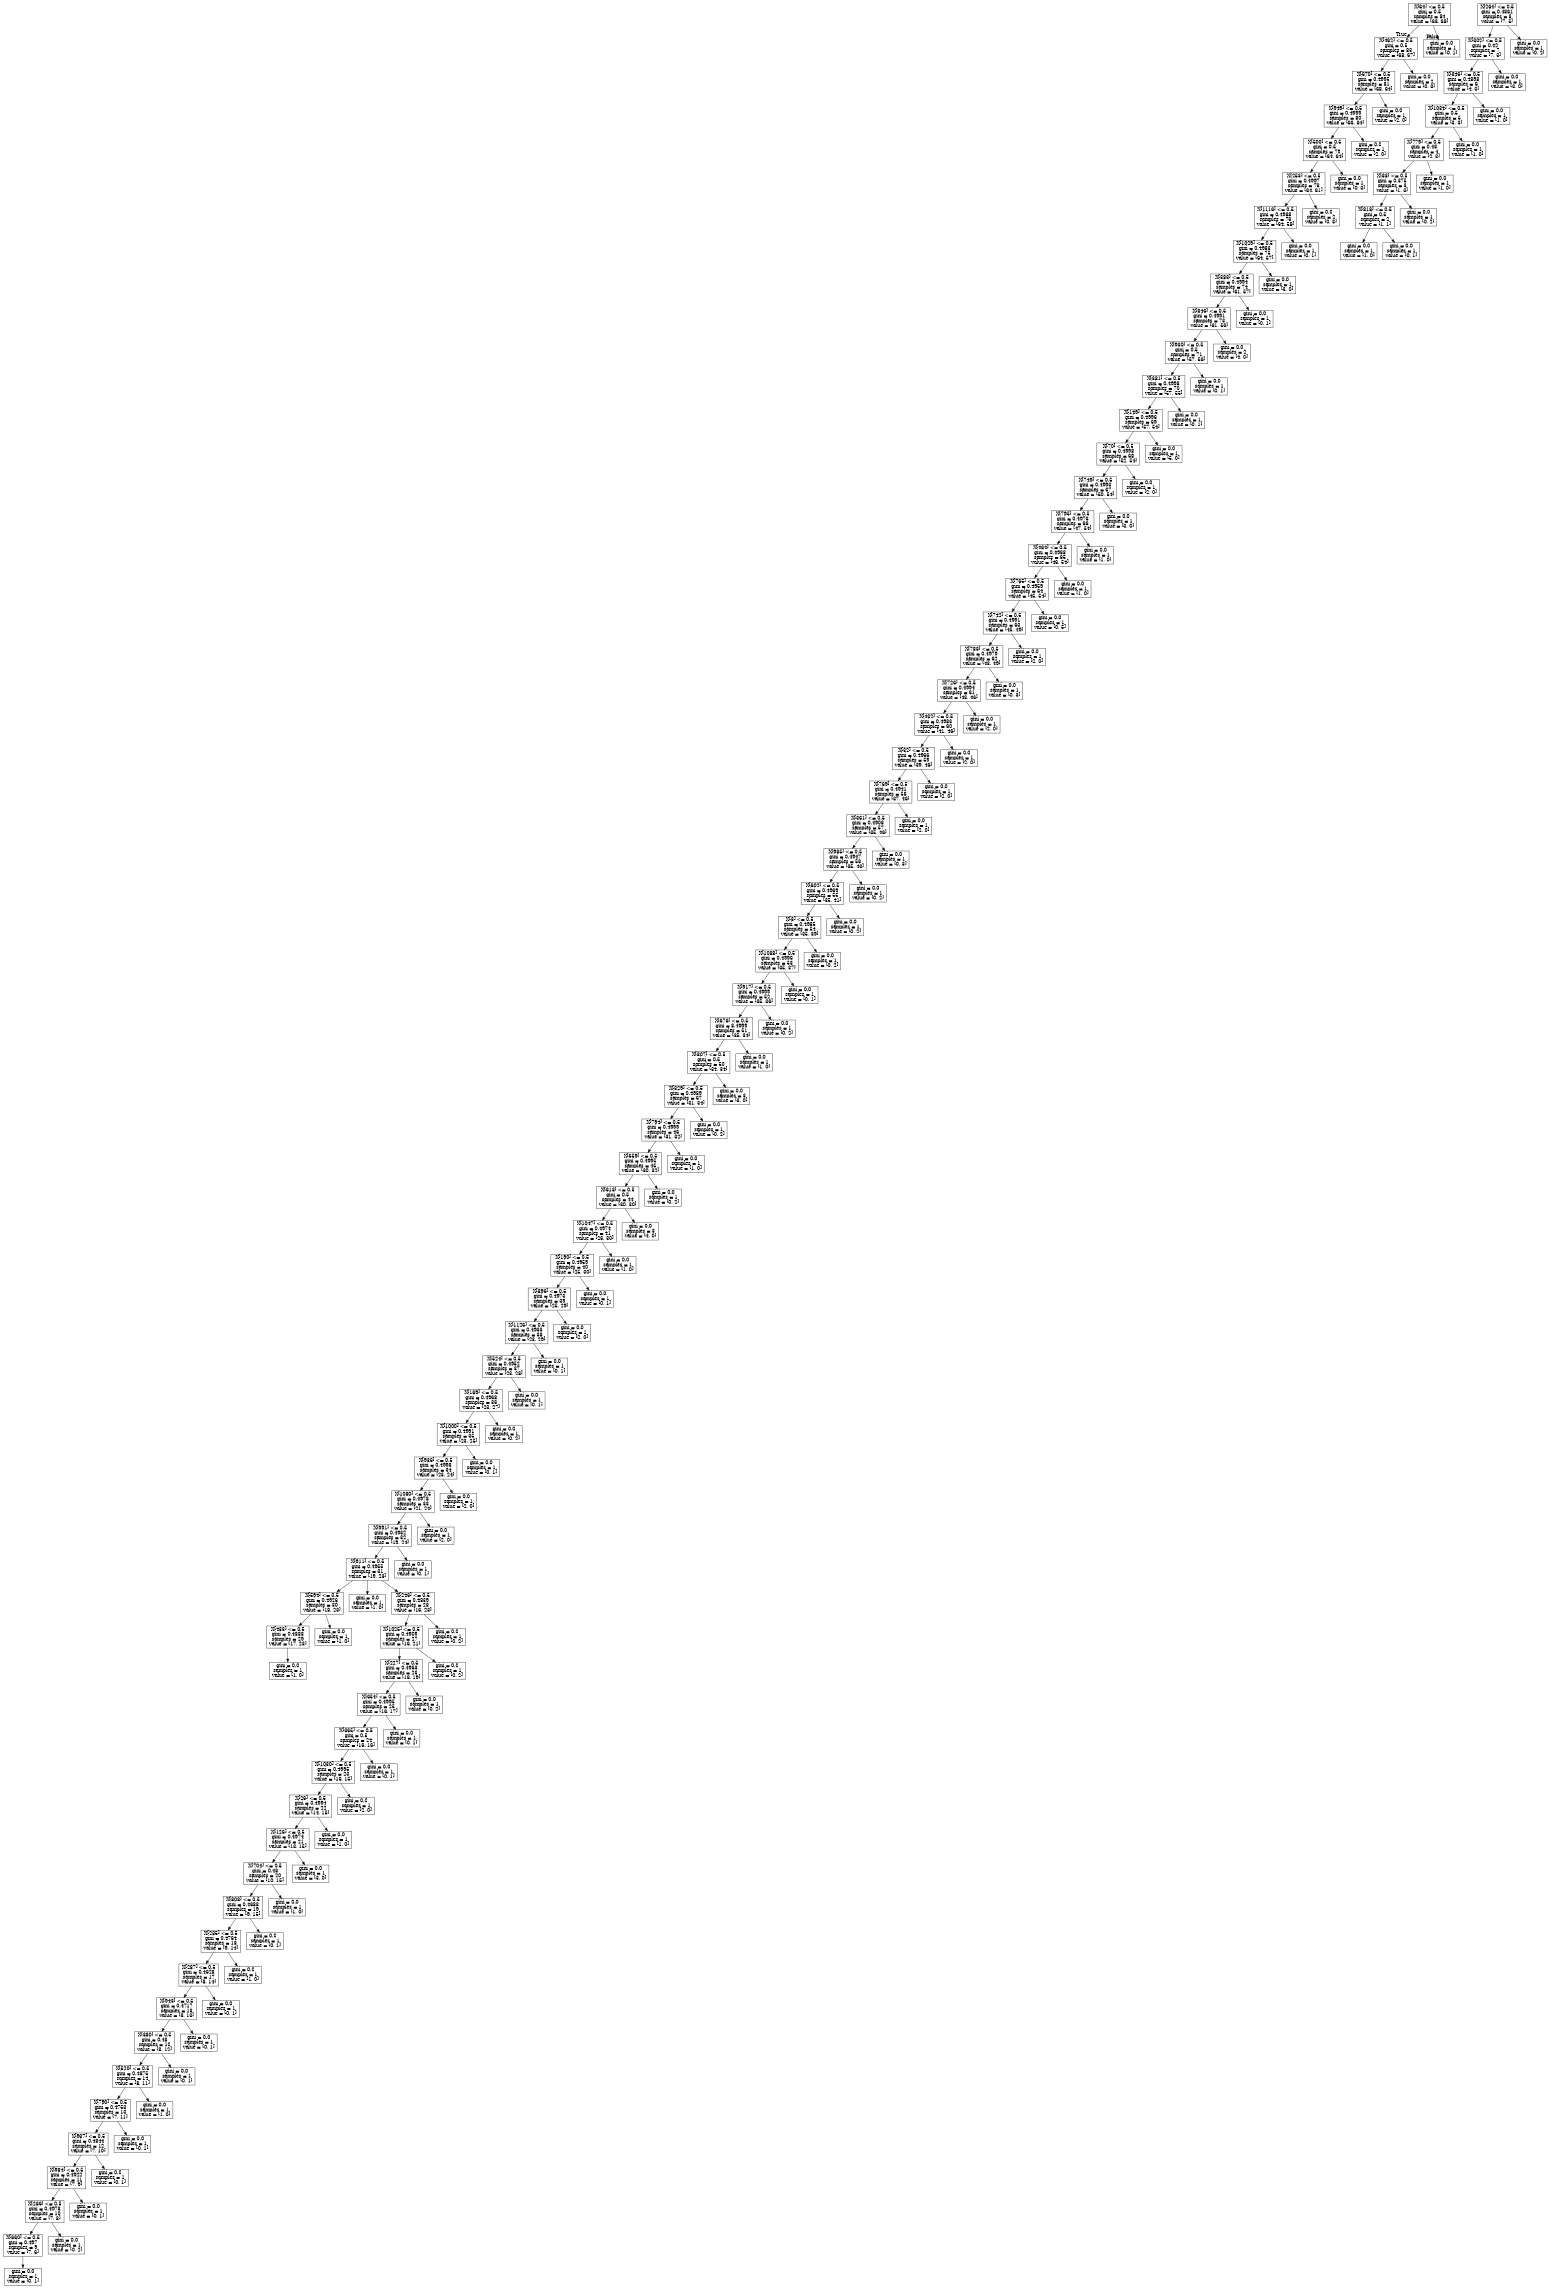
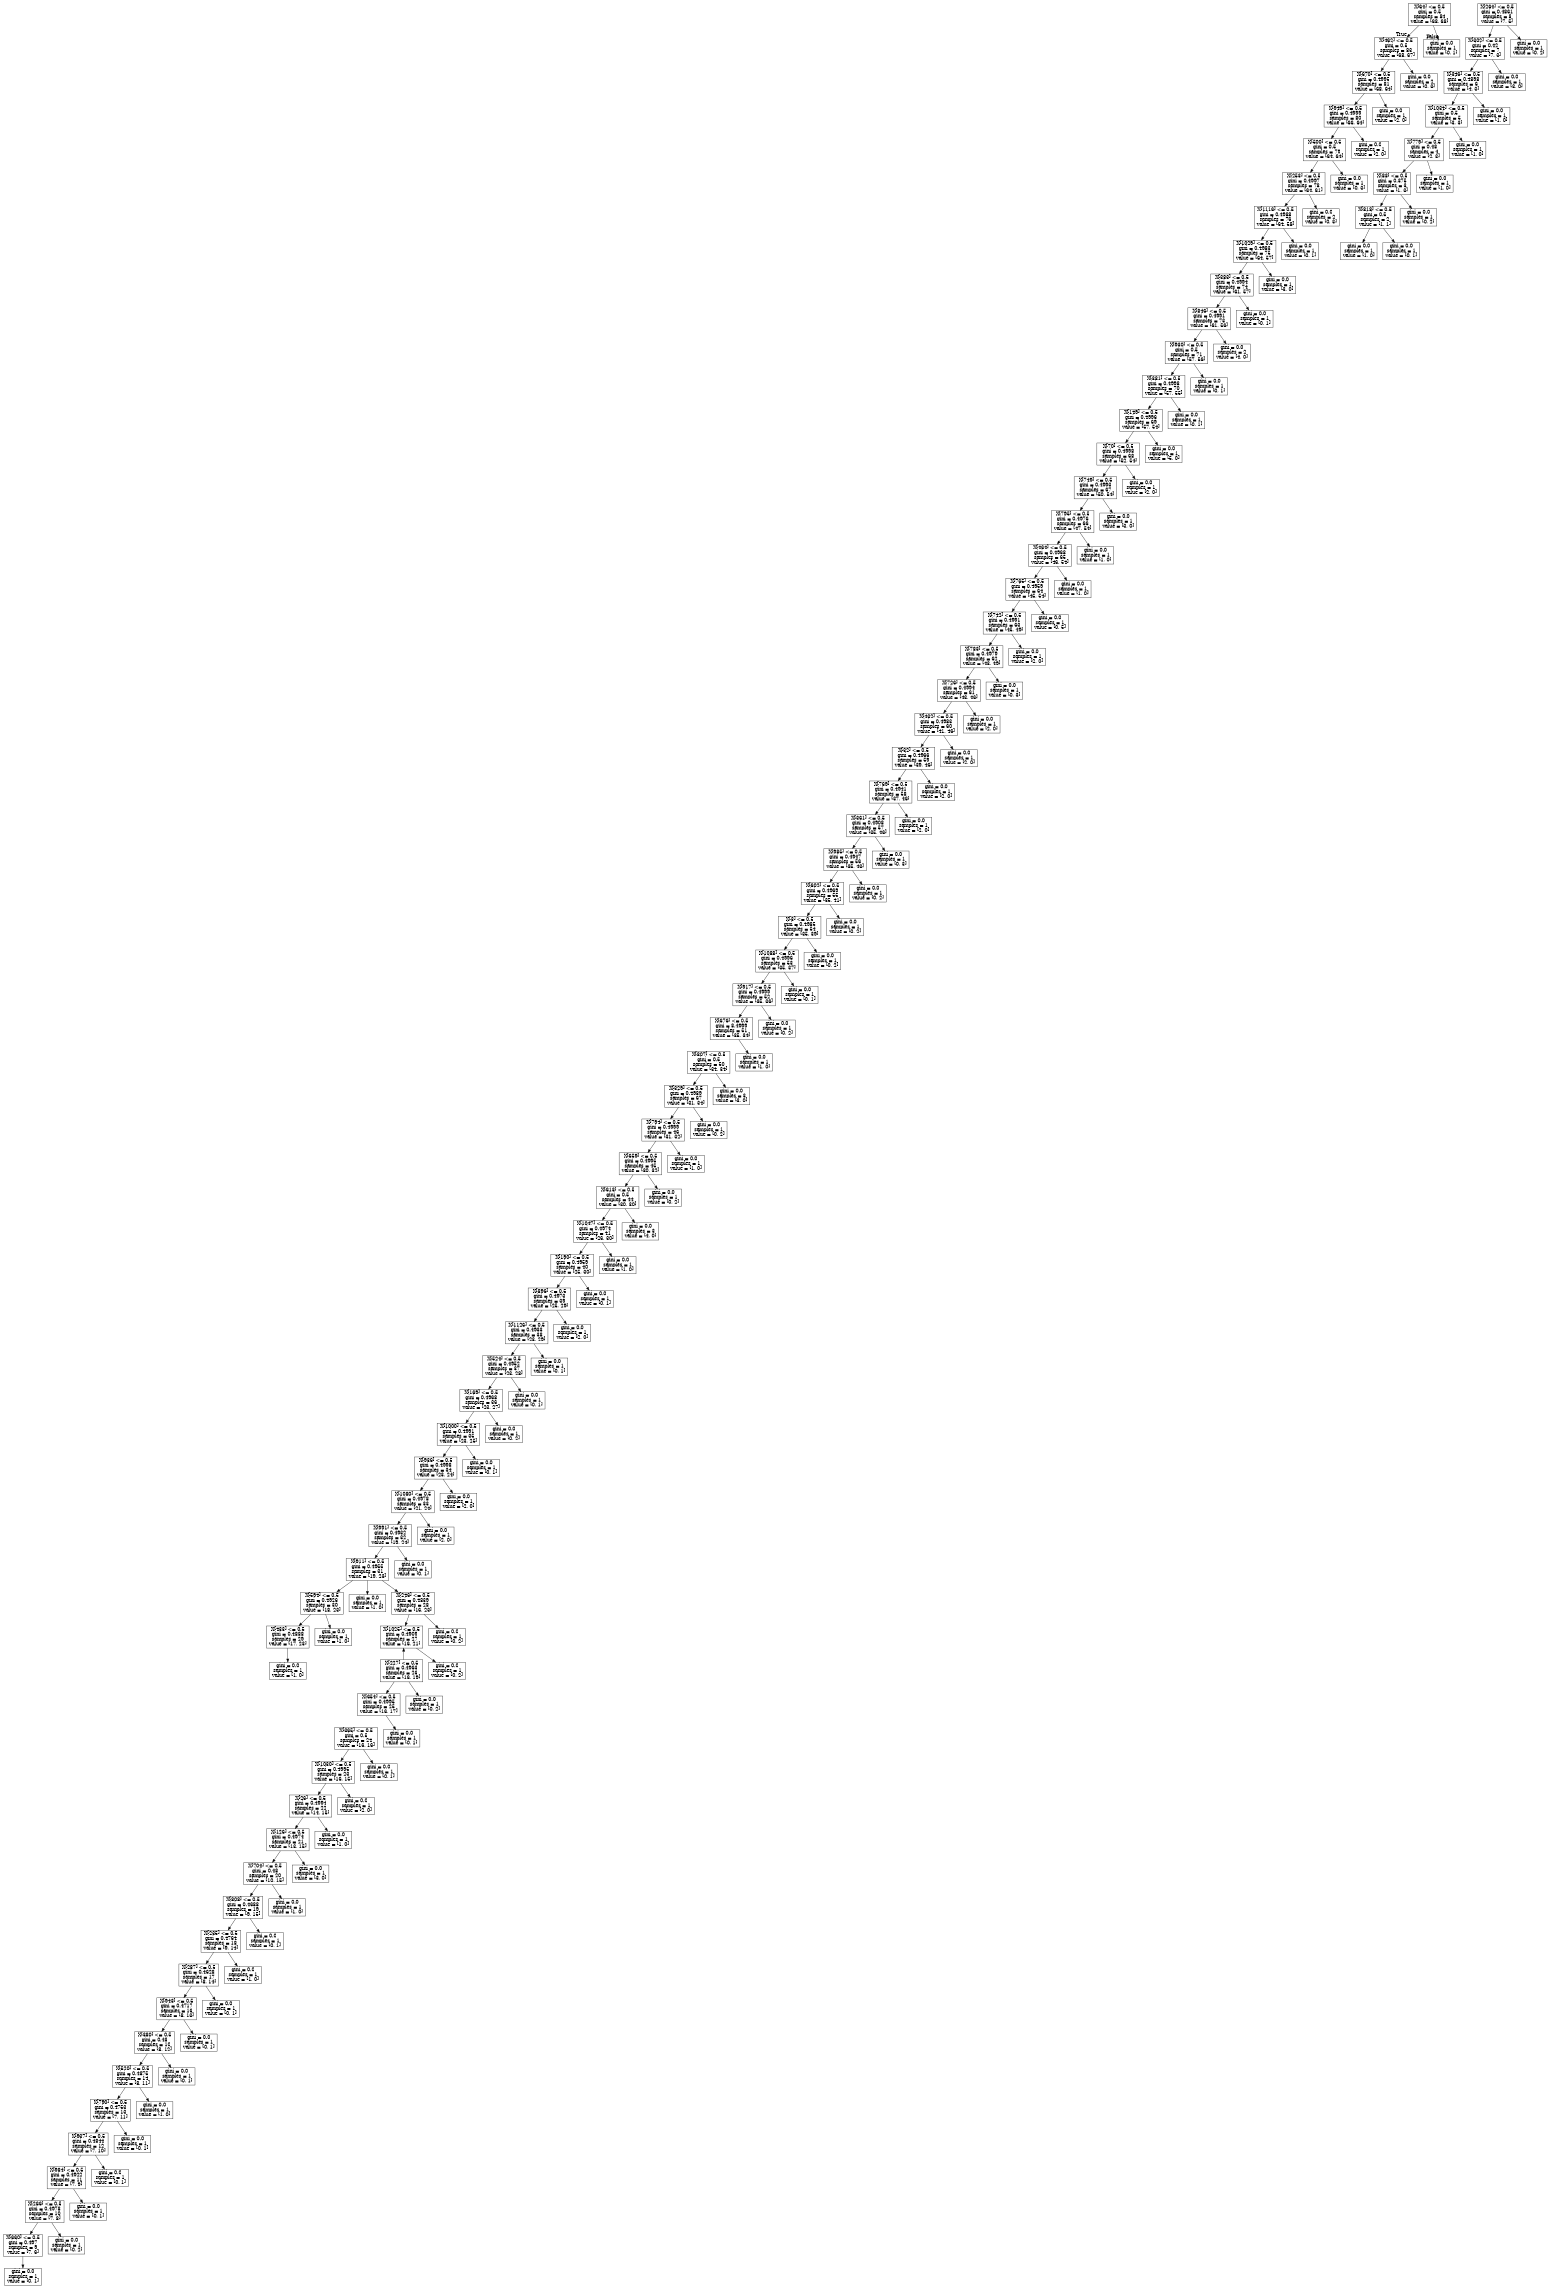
(721, 1044) -> none
(399, 1652) -> (404, 1656)
(368, 1720) -> none
